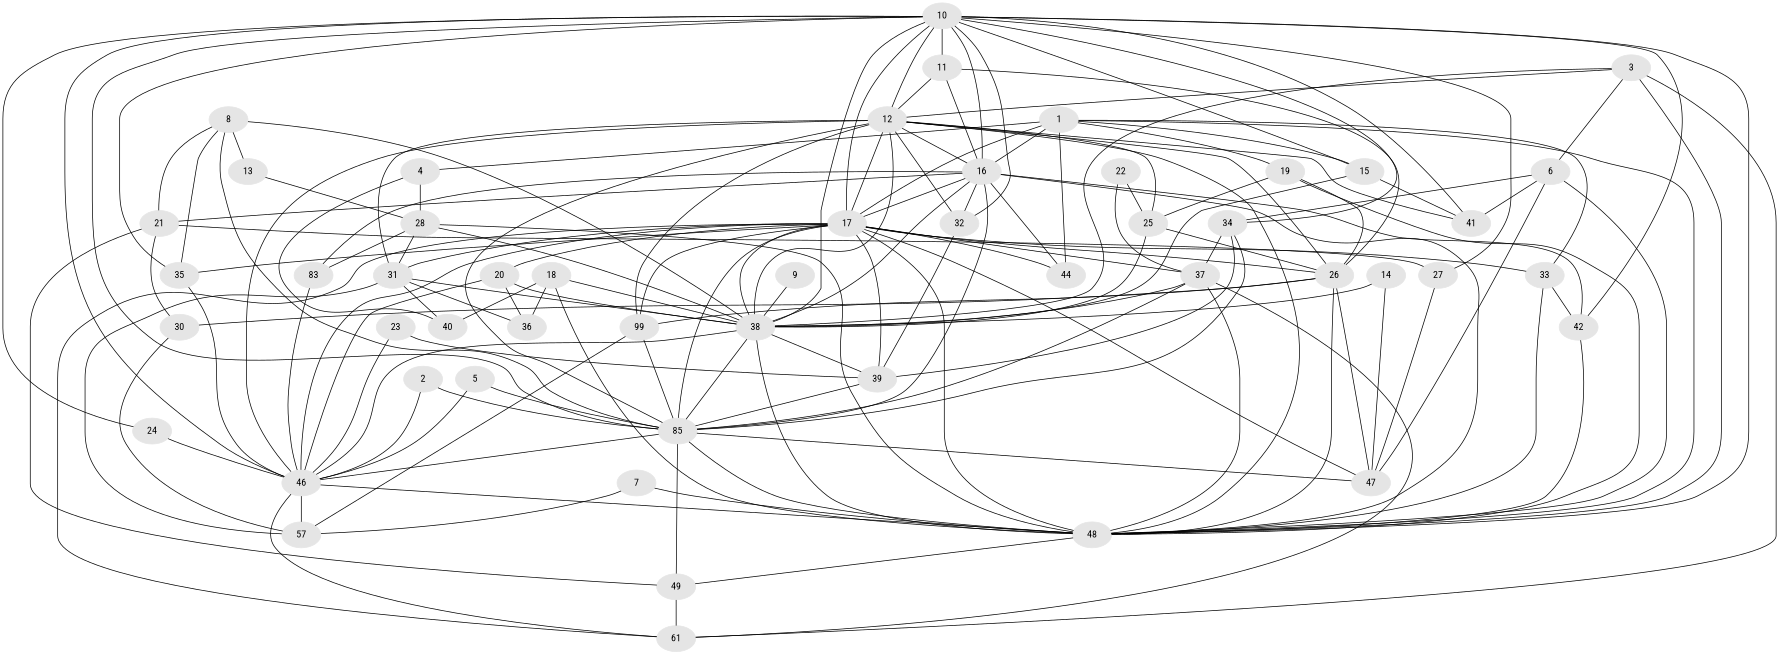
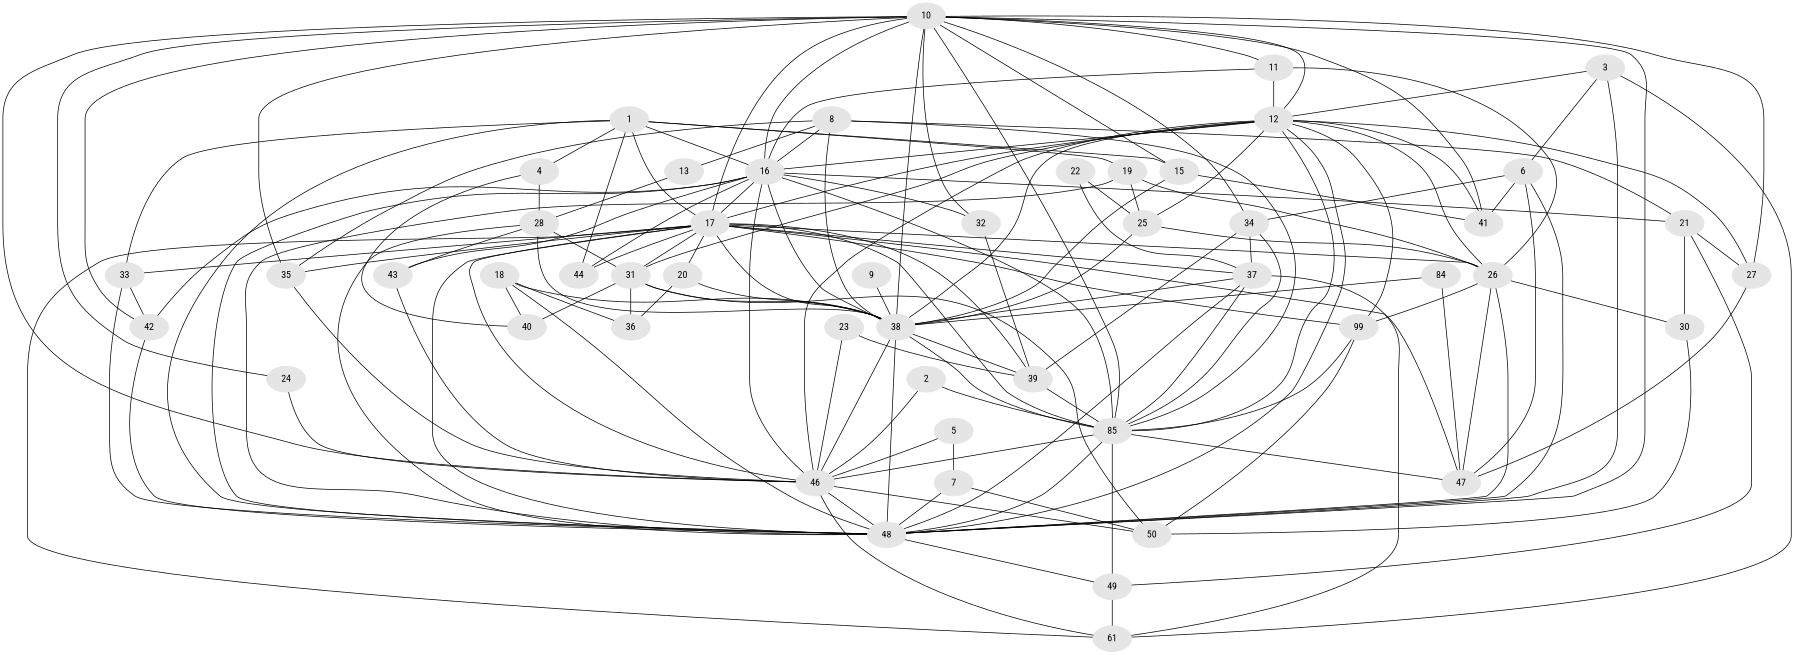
none -> (798, 146)
(1104, 152) -> none
(919, 166) -> (1528, 144)
(314, 275) -> (393, 275)
(1386, 275) -> (1441, 275)
(358, 330) -> (750, 337)
(574, 411) -> (954, 454)
(301, 535) -> (1152, 535)
